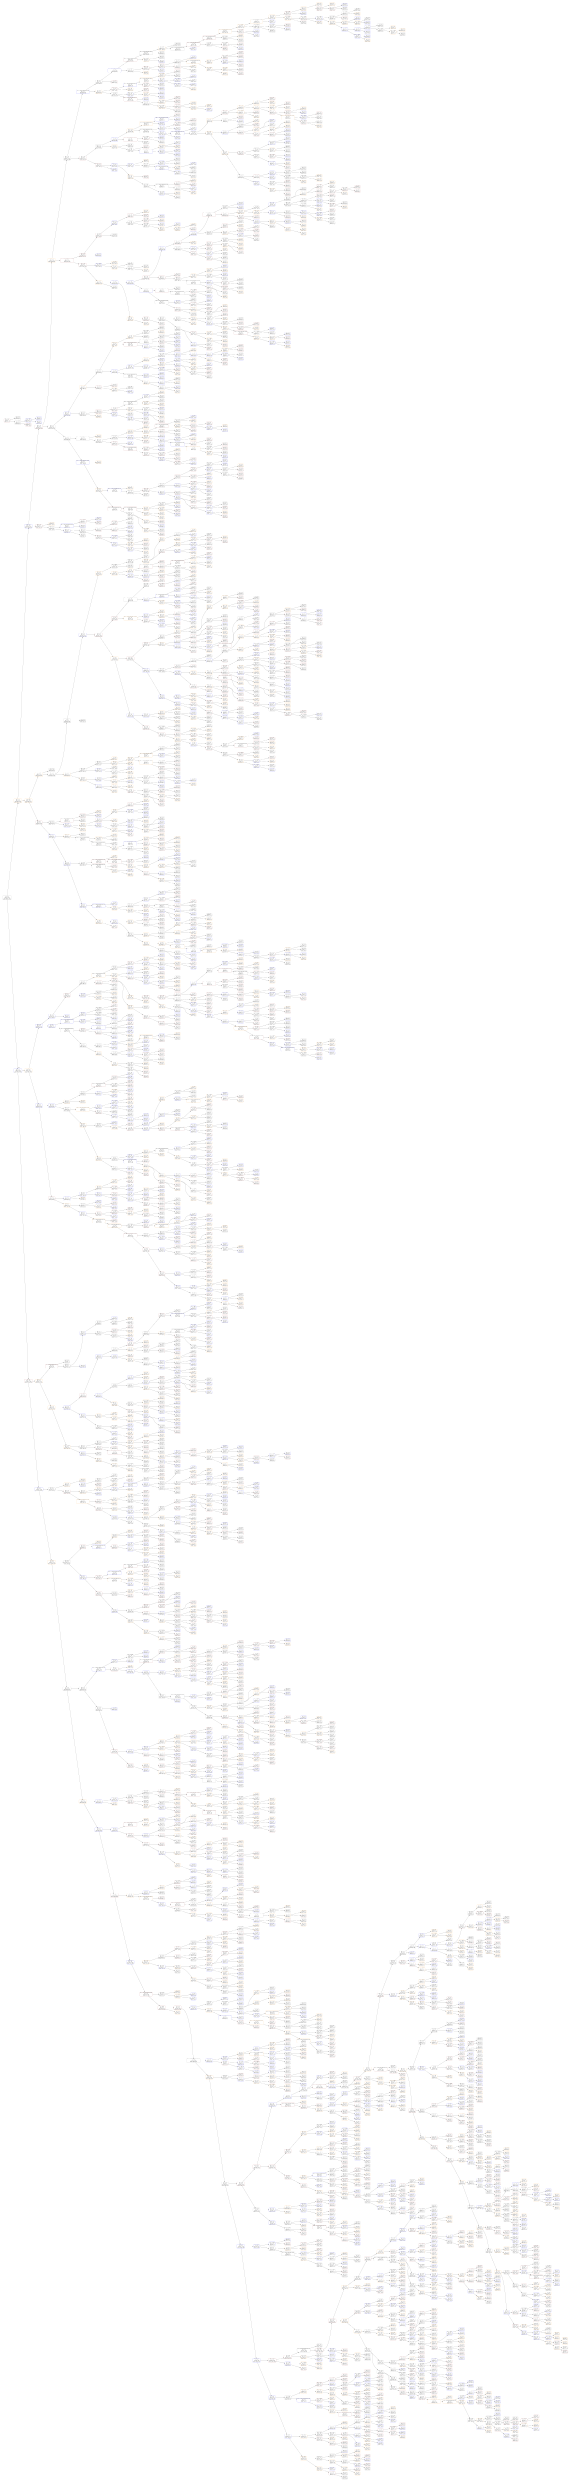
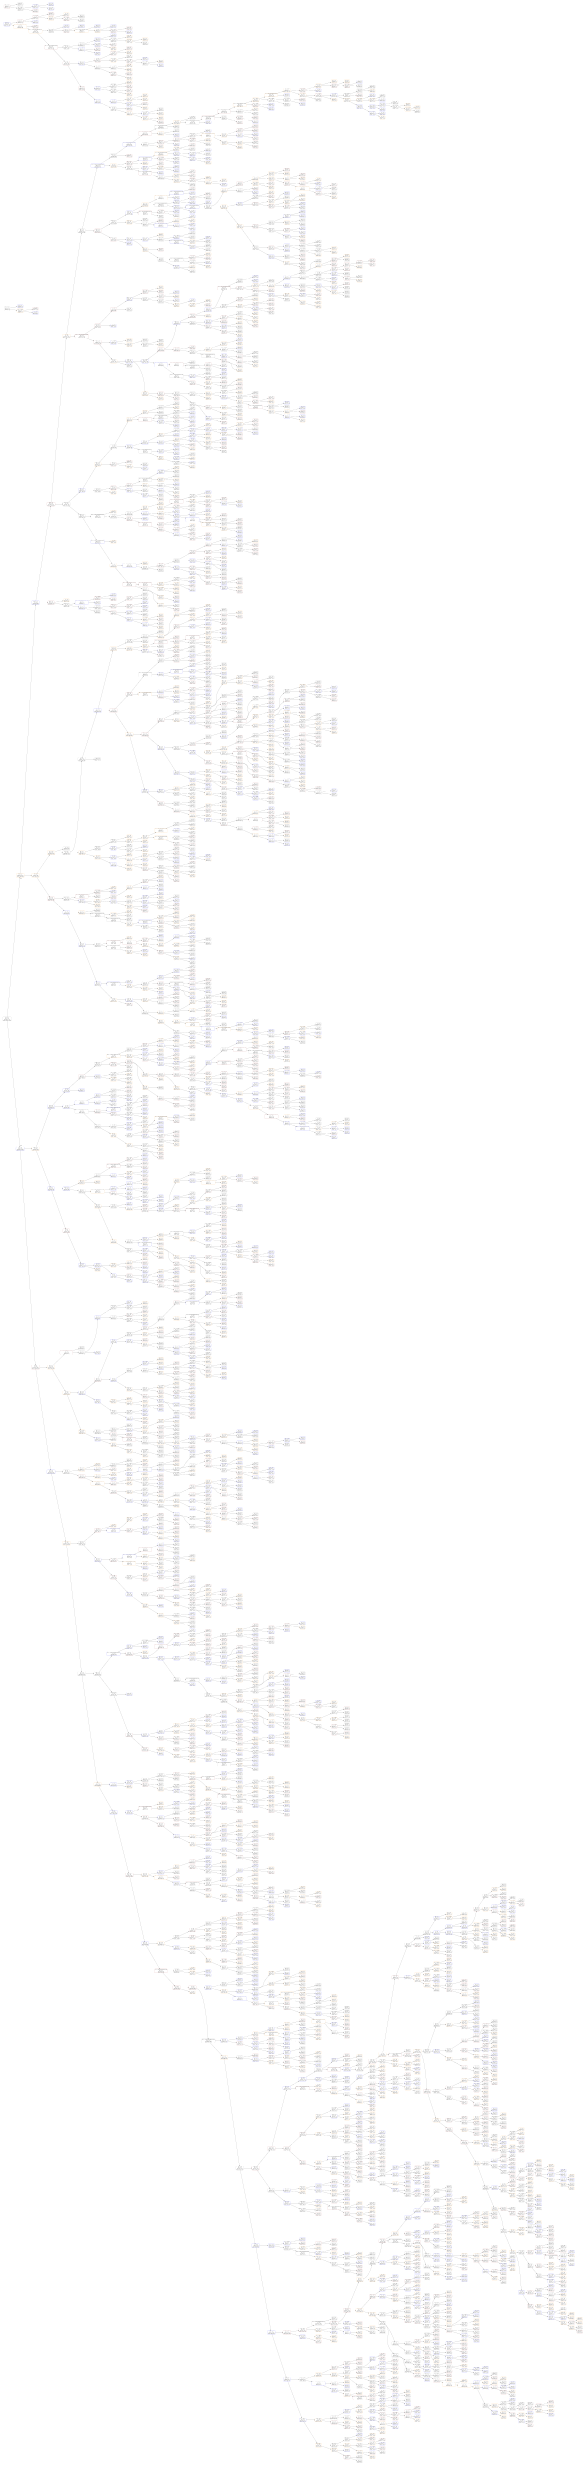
(67, 1205) -> none
